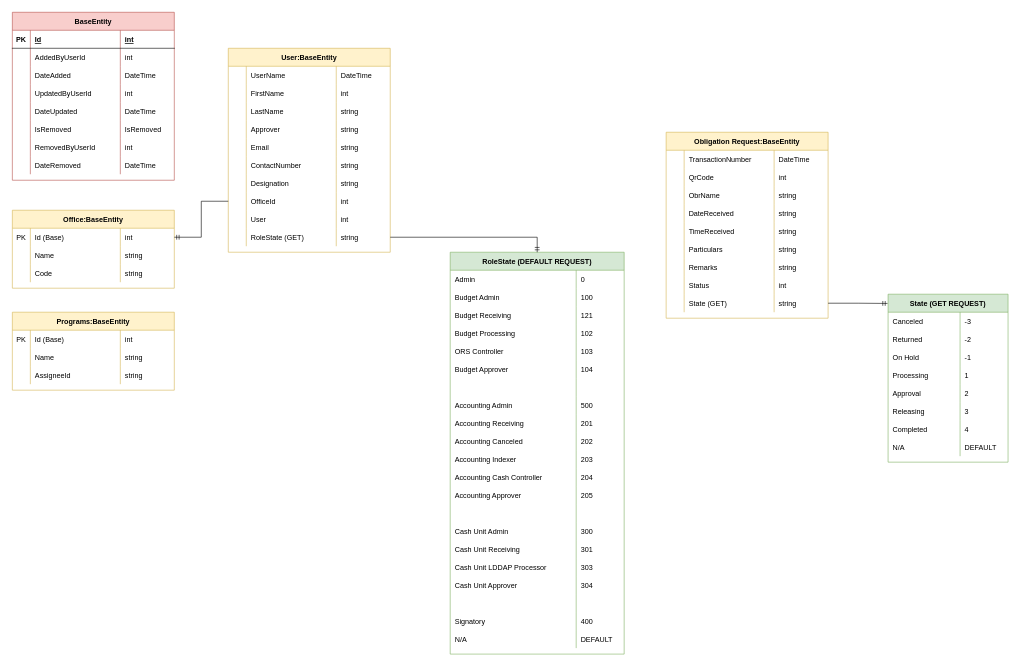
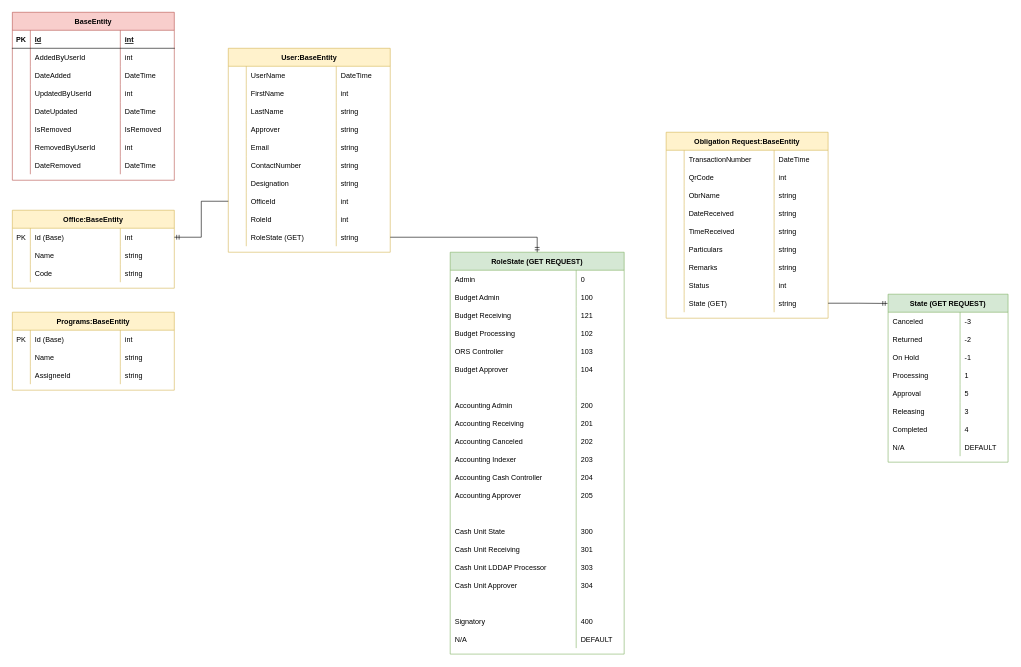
(259, 220) -> (262, 220)
(537, 262) -> (537, 262)
(967, 394) -> (967, 394)
(587, 406) -> (587, 406)
(481, 532) -> (482, 532)
